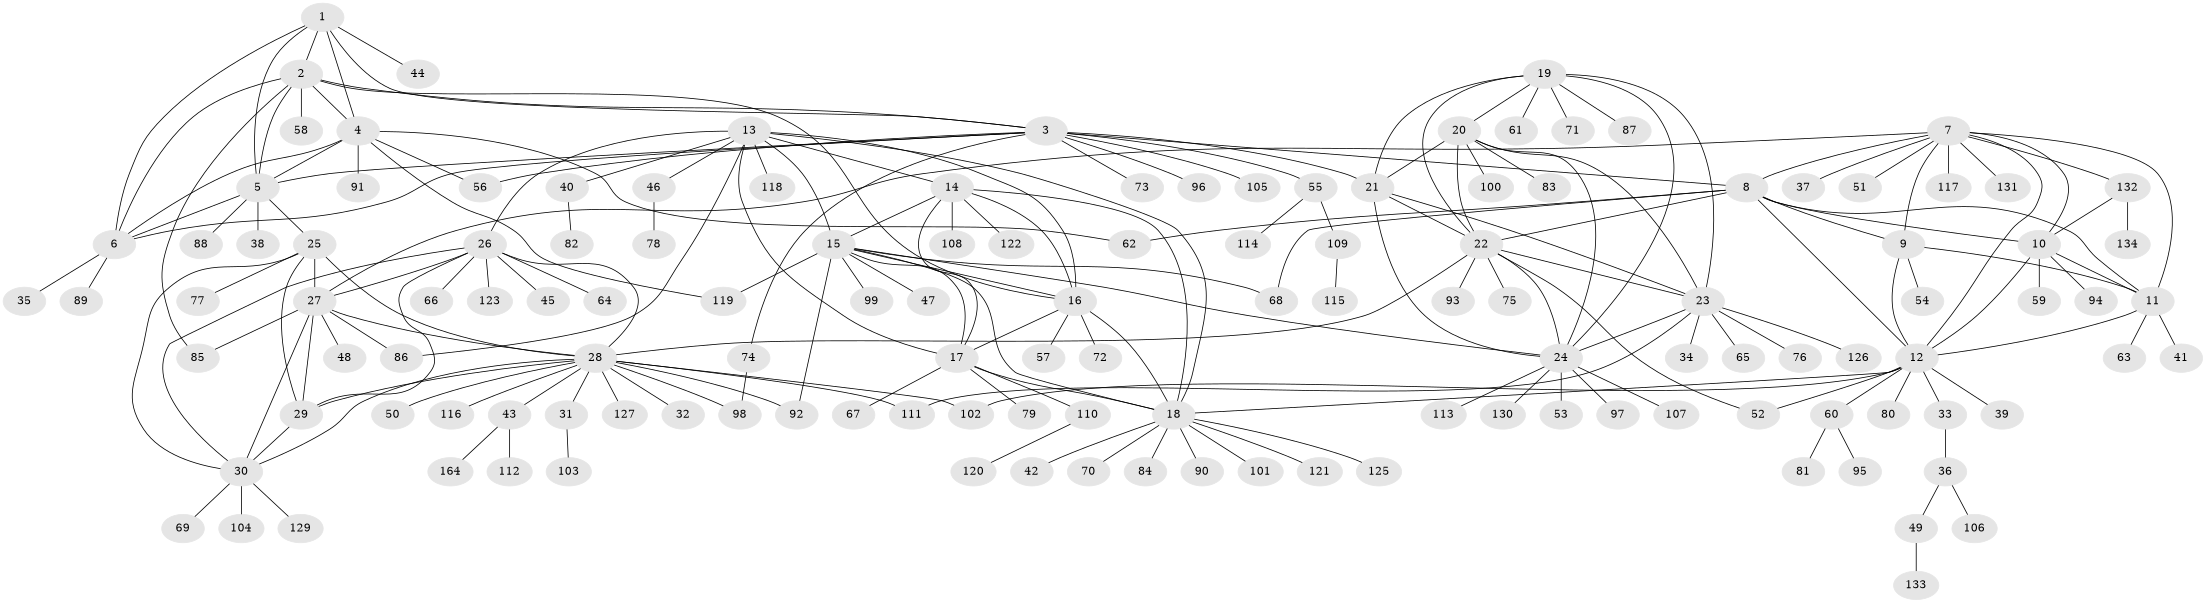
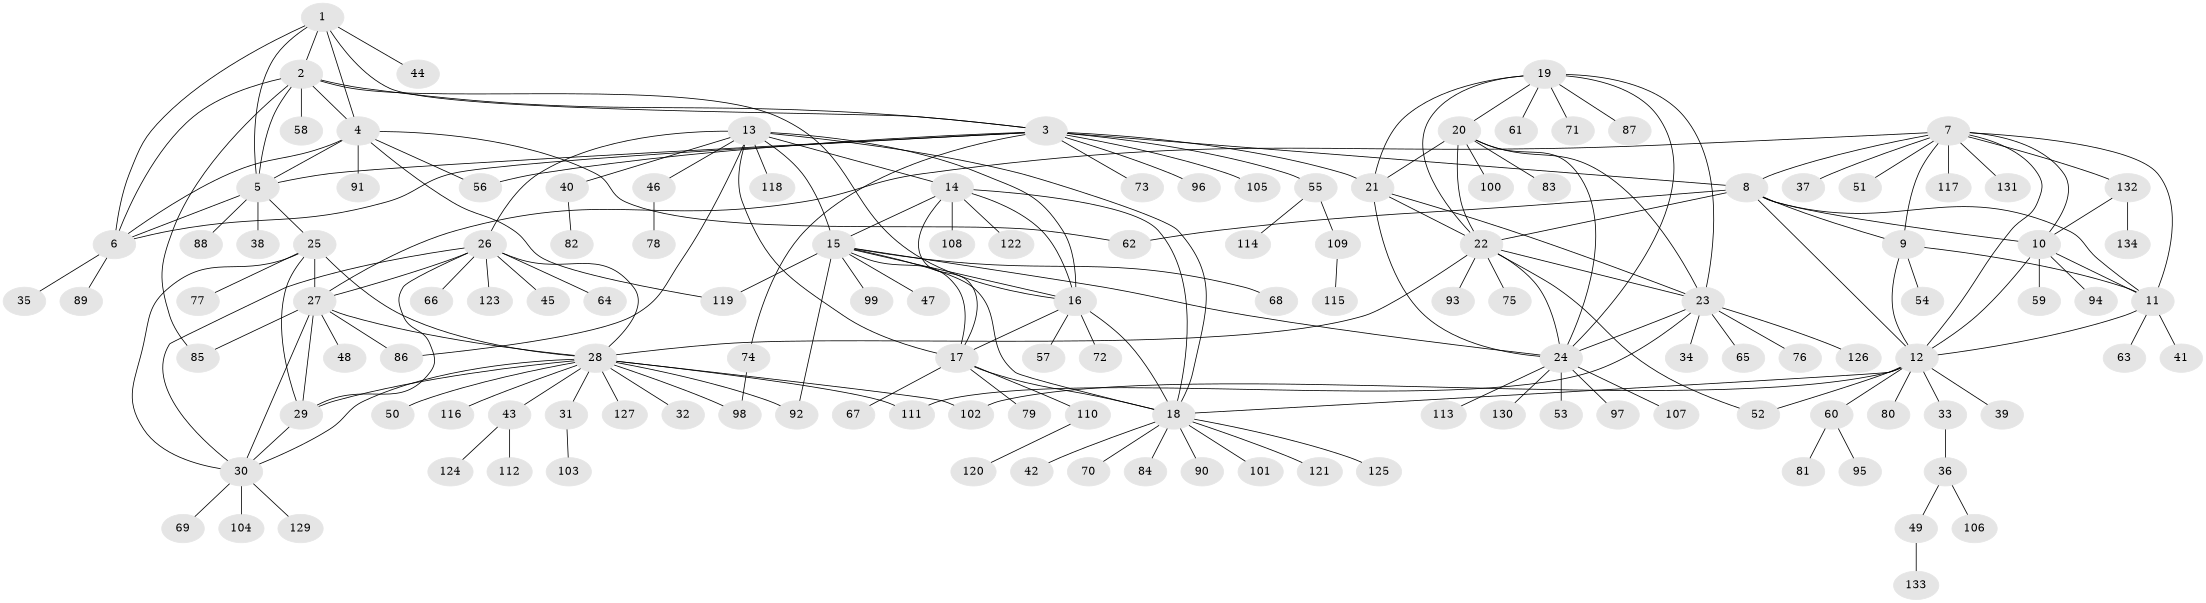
(1399, 219) -> none
(450, 472) -> (450, 472)
